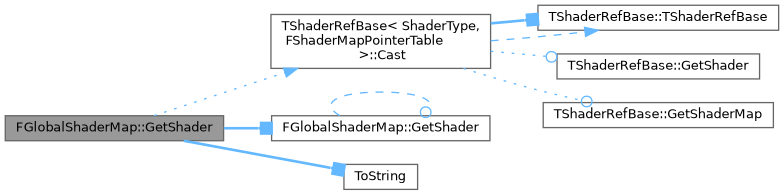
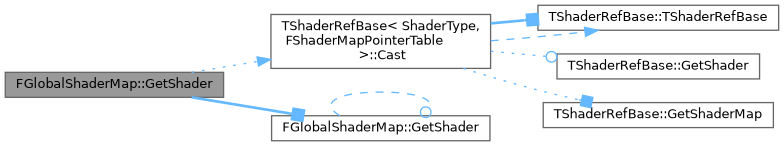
(522, 86) -> (521, 85)
(381, 177) -> none
